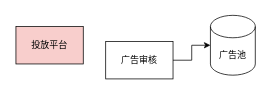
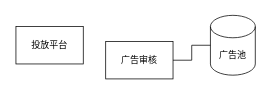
(49, 45) -> (49, 45)
(203, 45) -> (206, 45)
